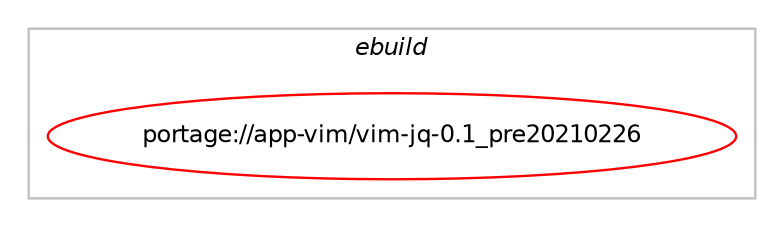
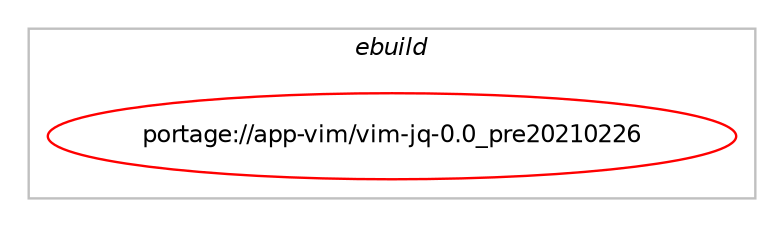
(392, 136) -> (392, 136)
